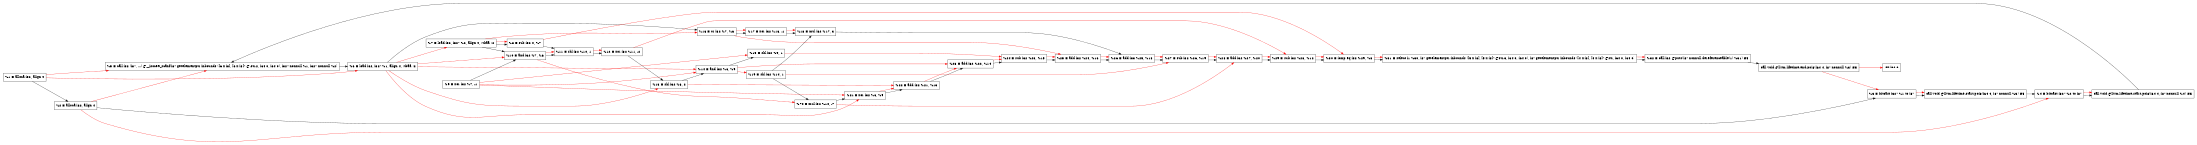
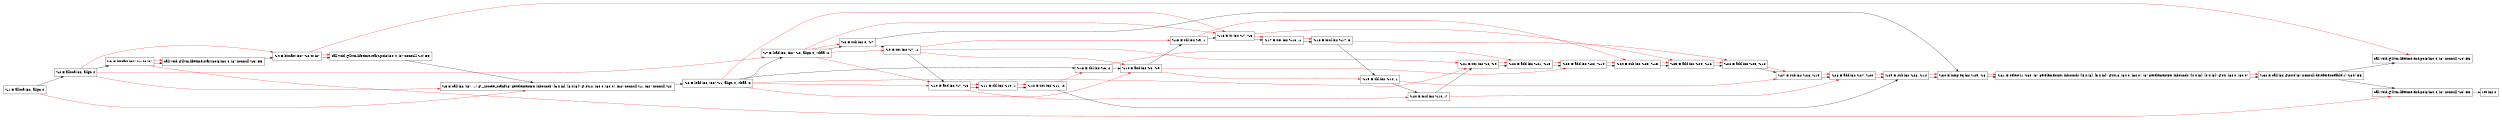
(946, 12) -> (1424, 12)
(960, 21) -> (1478, 107)
(536, 24) -> (964, 12)
(979, 33) -> (1539, 43)
none -> (1210, 38)
(548, 47) -> (879, 46)
(492, 49) -> (877, 71)
none -> (856, 51)
(421, 55) -> (761, 67)
(792, 55) -> (1354, 58)
(1698, 58) -> (2311, 76)
none -> (2422, 59)
(640, 65) -> (1069, 78)
(1870, 68) -> (2475, 92)
none -> (430, 72)
(201, 79) -> none
(1849, 80) -> (1269, 116)
(816, 104) -> (1429, 97)
(520, 106) -> (906, 68)
